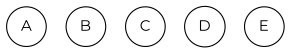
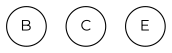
(26, 27) -> none
(205, 27) -> none
